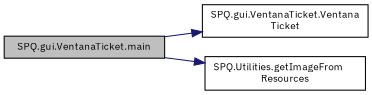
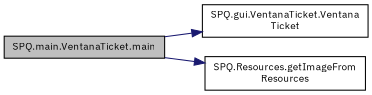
(84, 47) -> (84, 47)
(285, 73) -> (285, 73)
